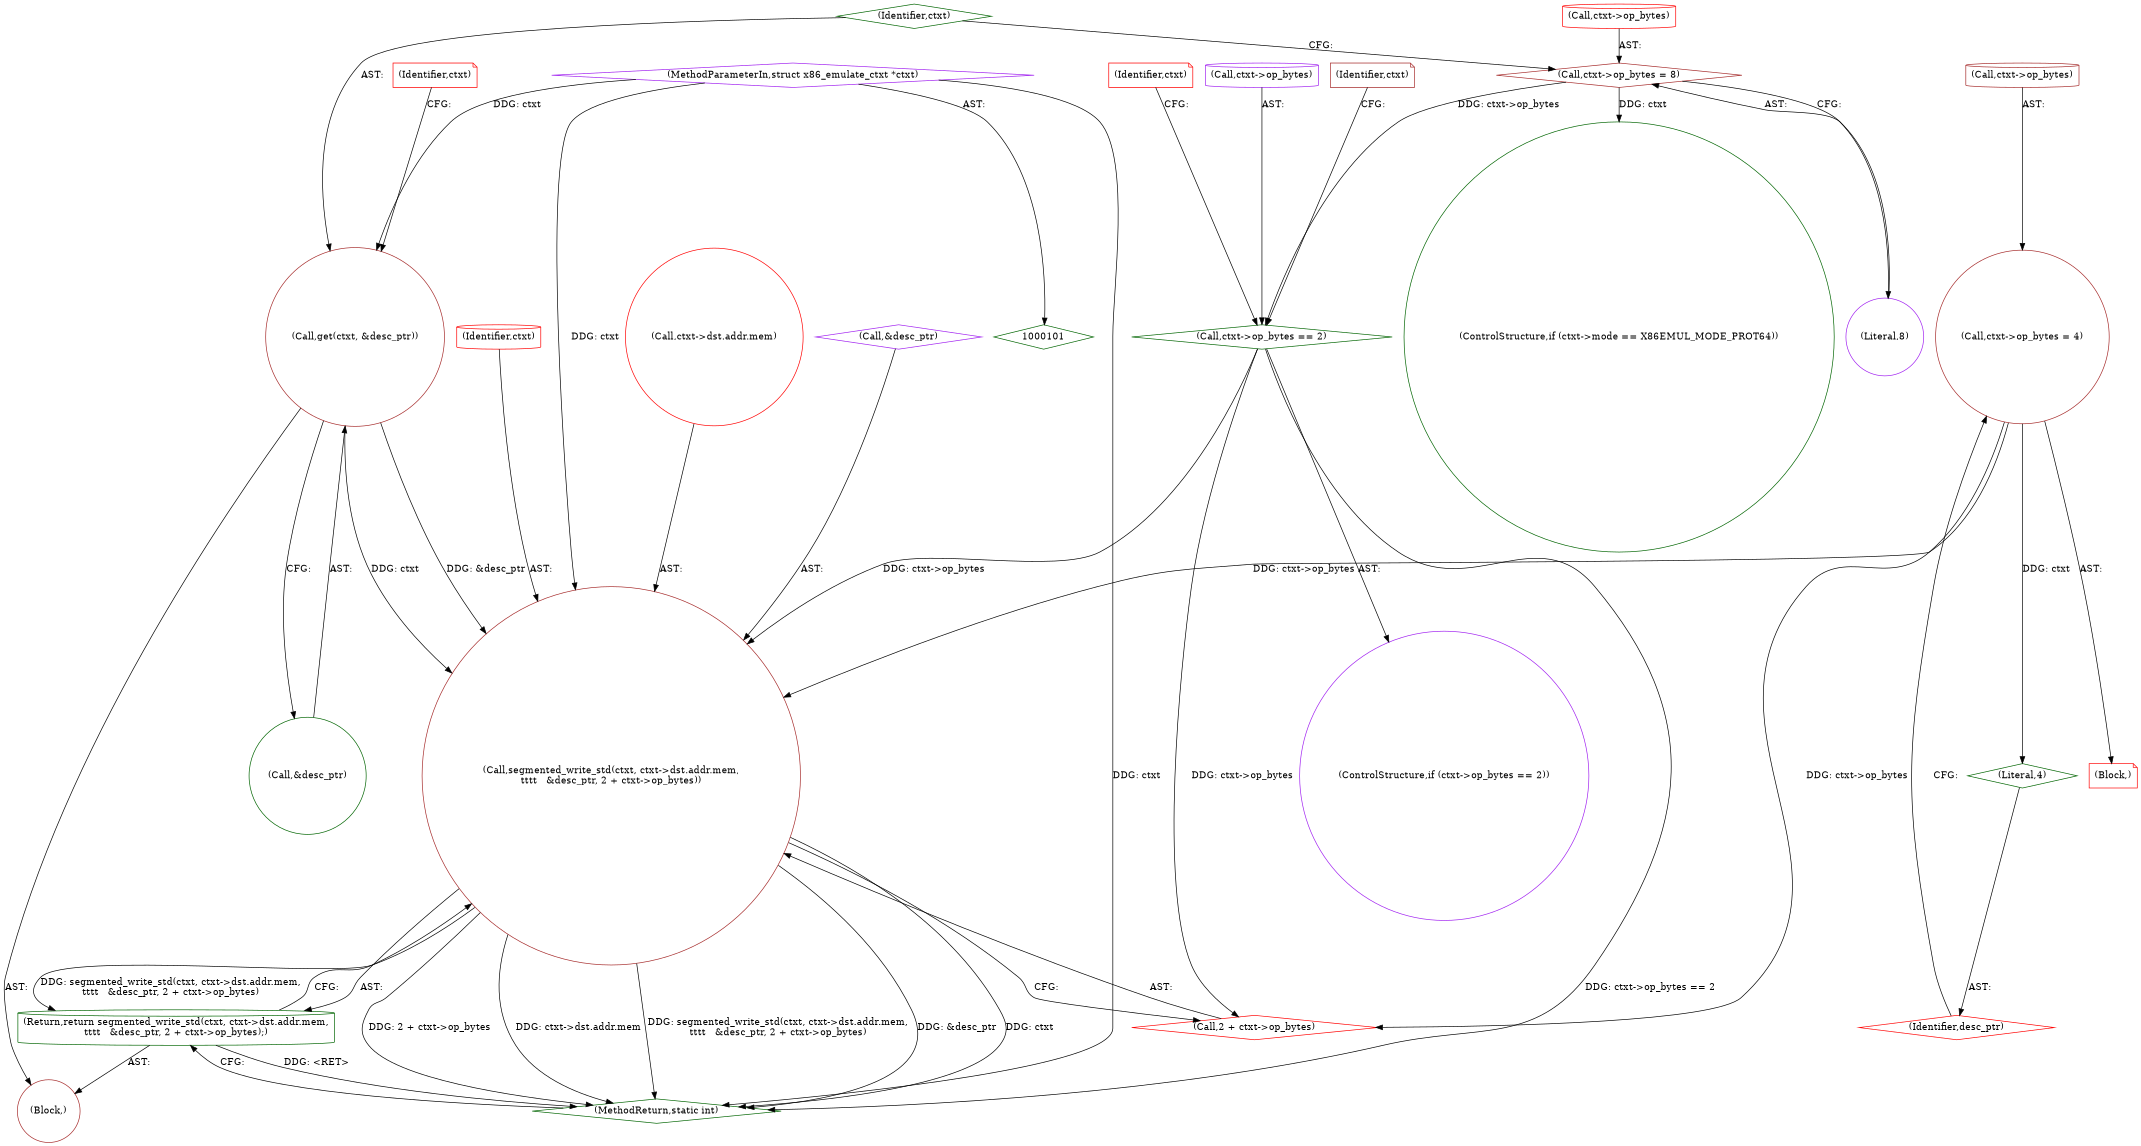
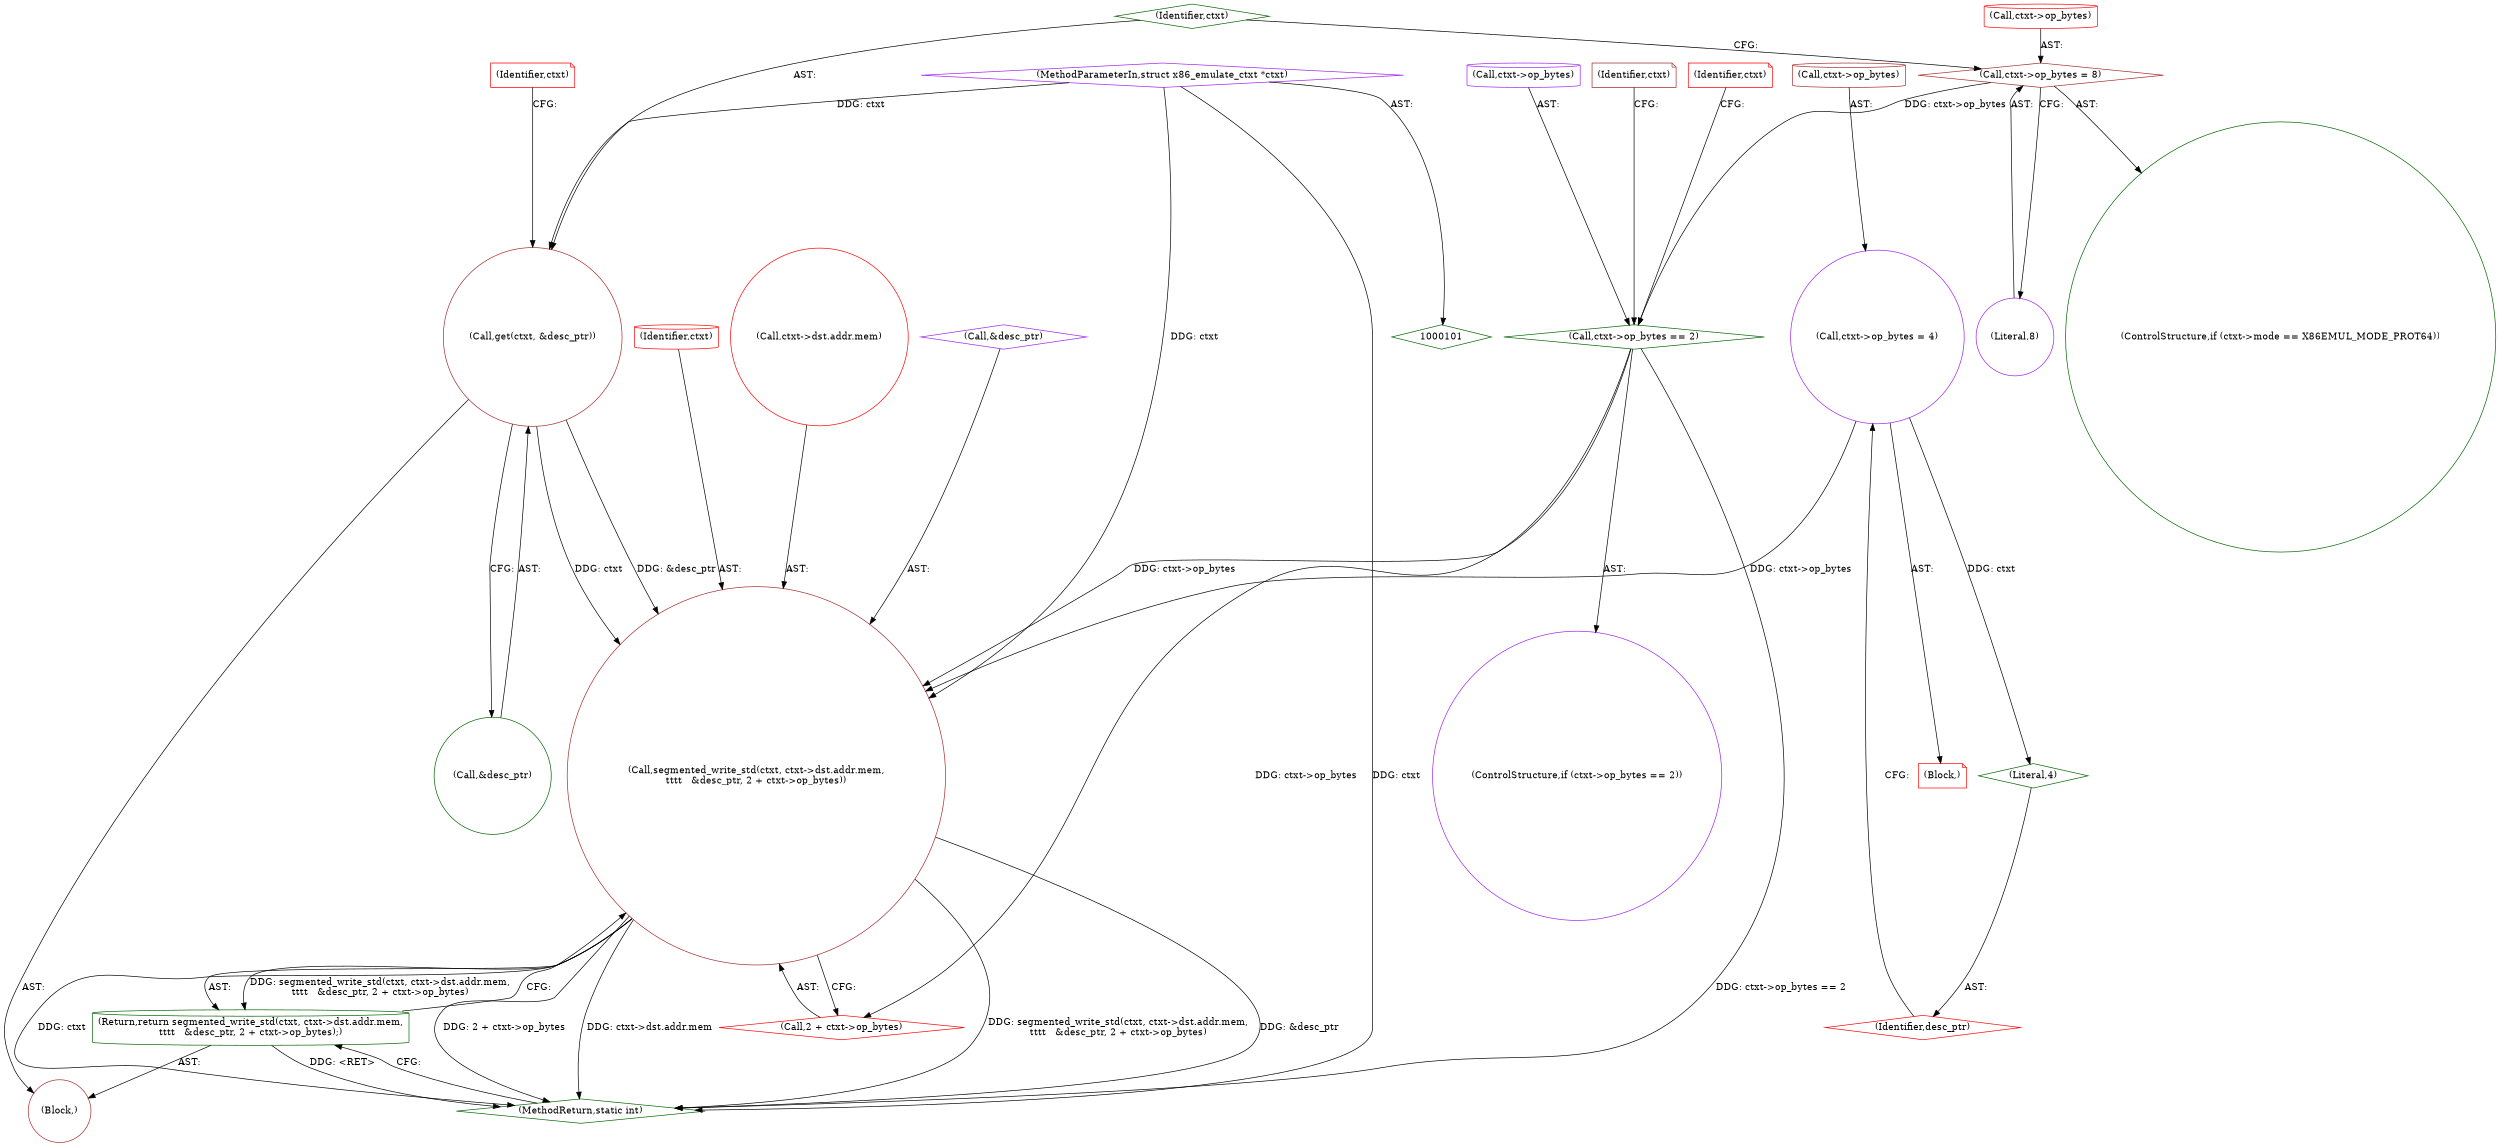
(1643, 105) -> (2089, 105)
(2022, 337) -> (1877, 337)
(1786, 832) -> none
